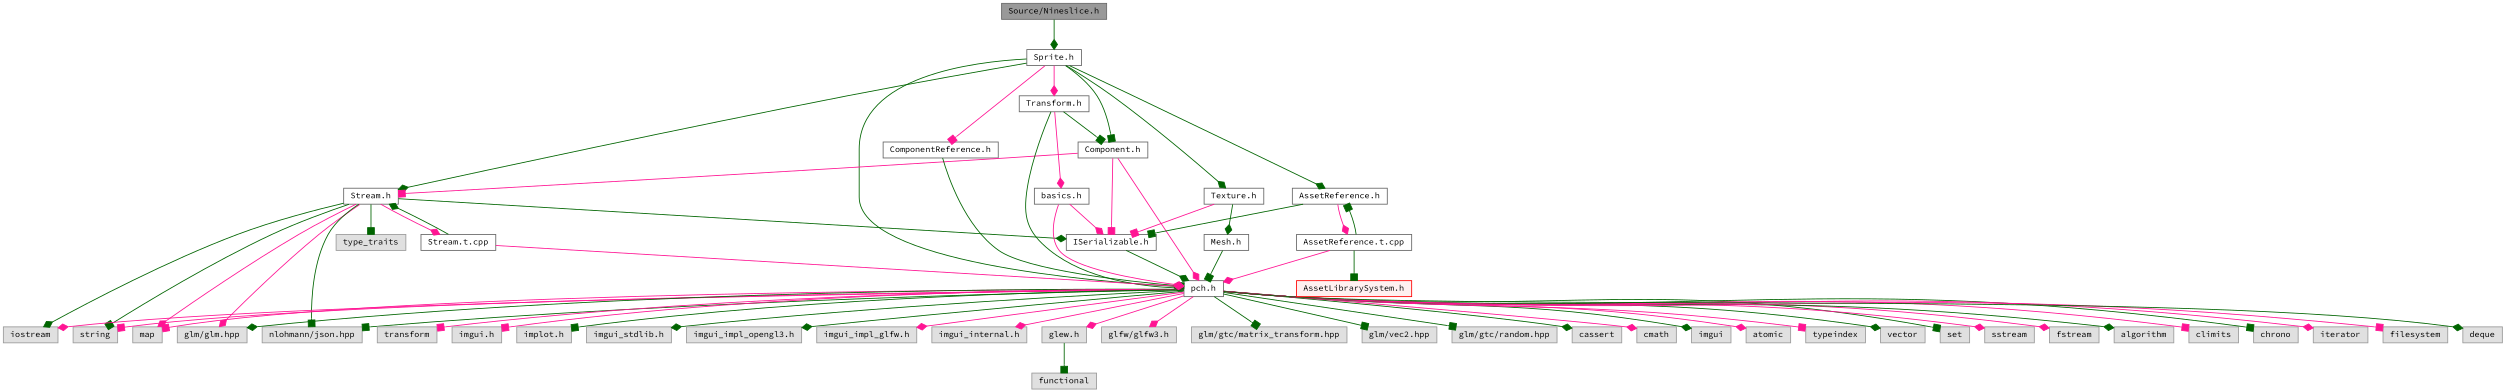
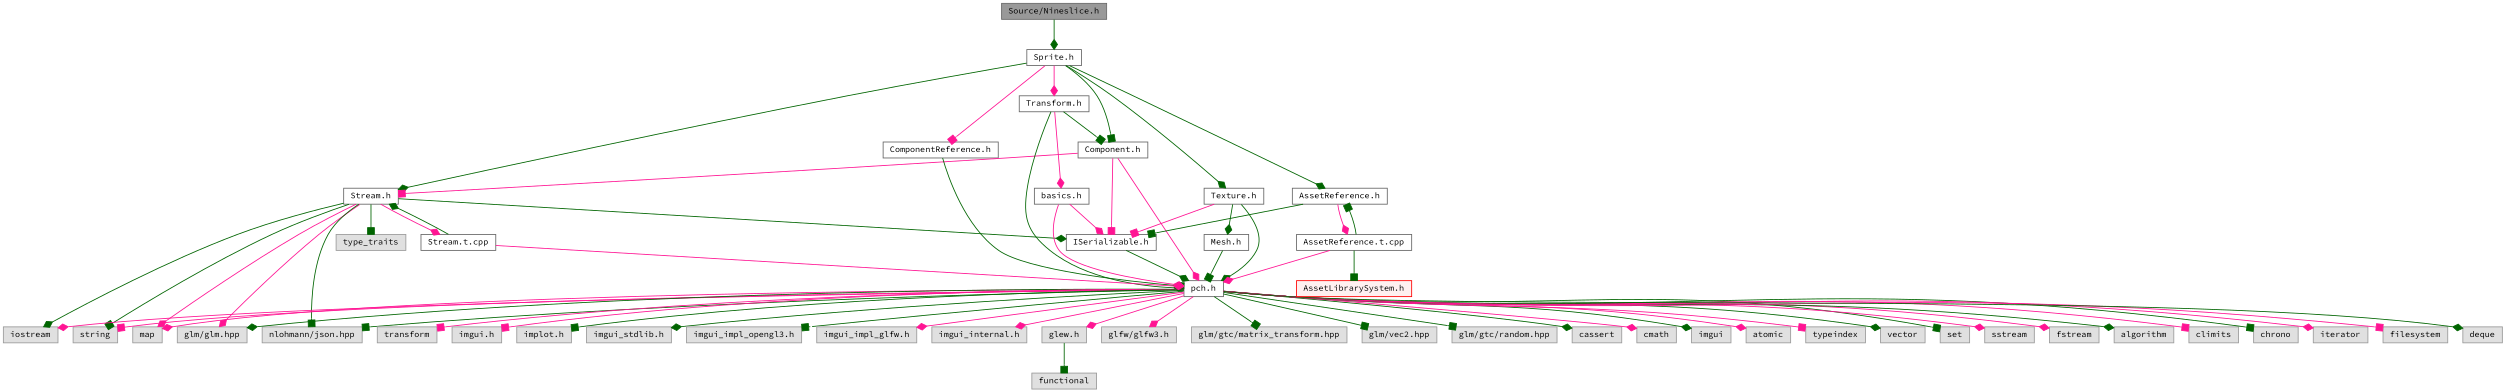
(872, 221) -> (1259, 243)
(677, 295) -> (677, 295)
(998, 308) -> (998, 308)
